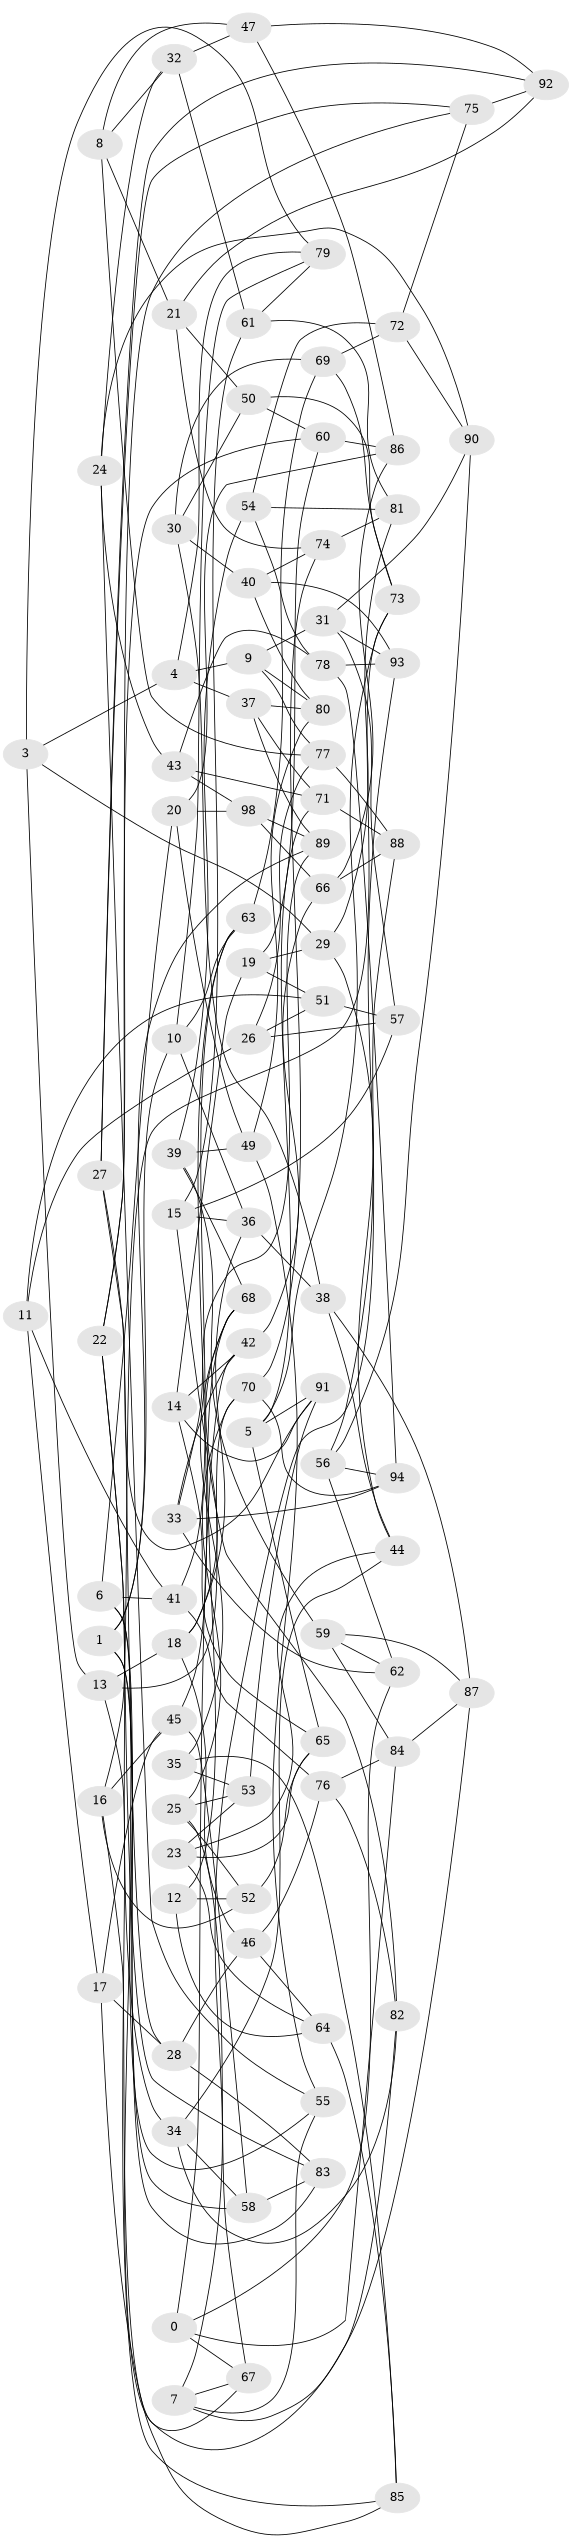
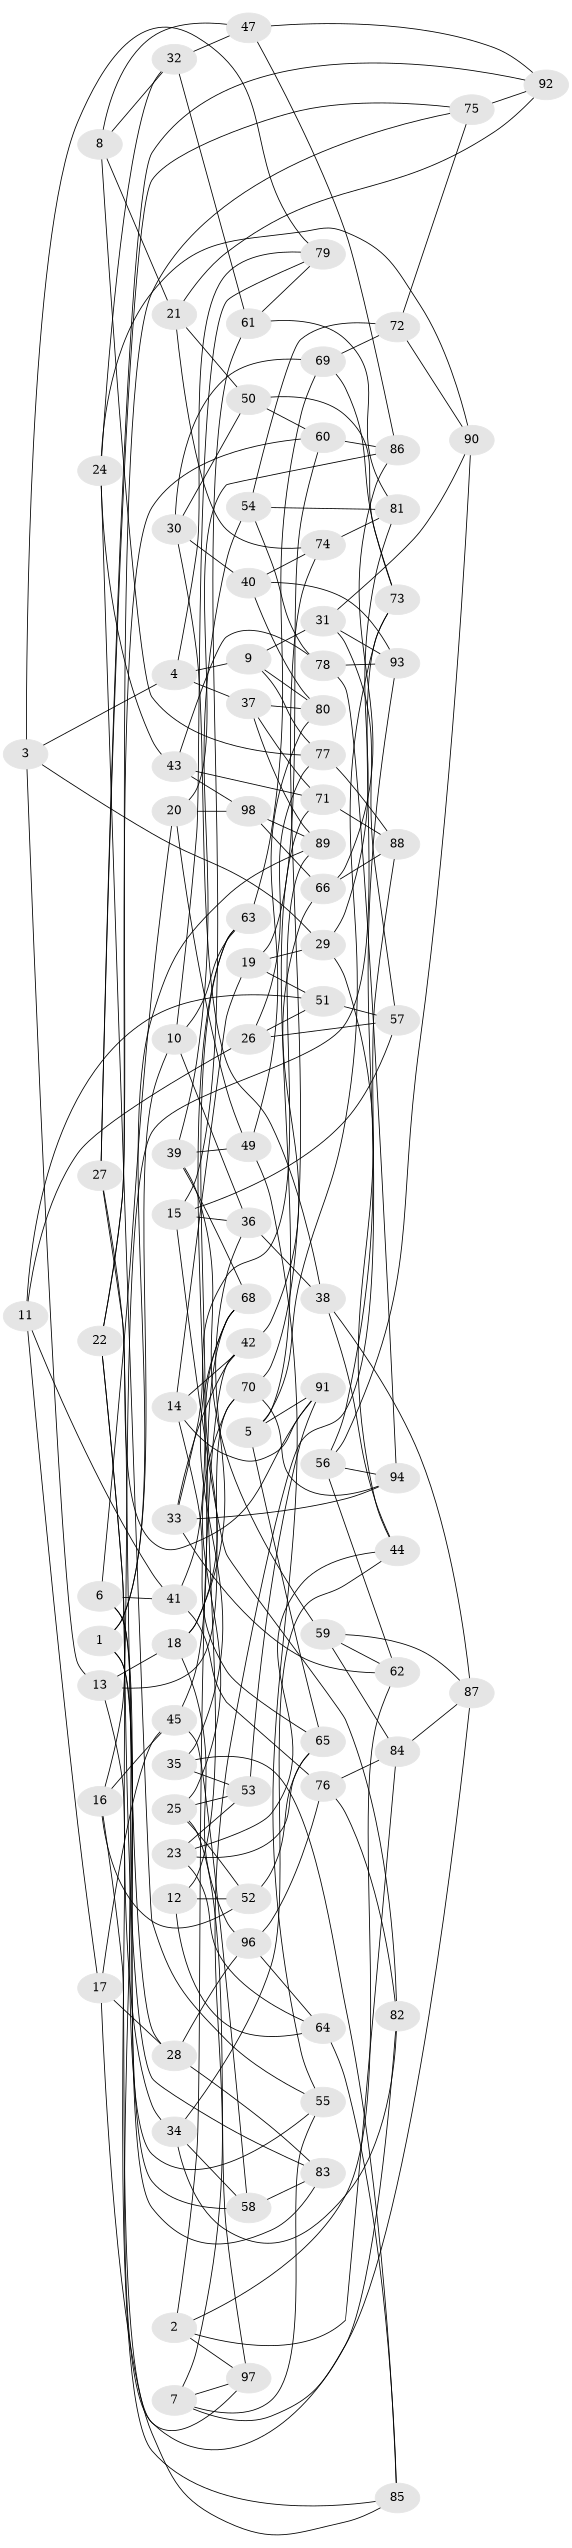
(249, 1943) -> (249, 1943)
(174, 2328) -> (174, 2328)
(249, 2378) -> (249, 2378)
